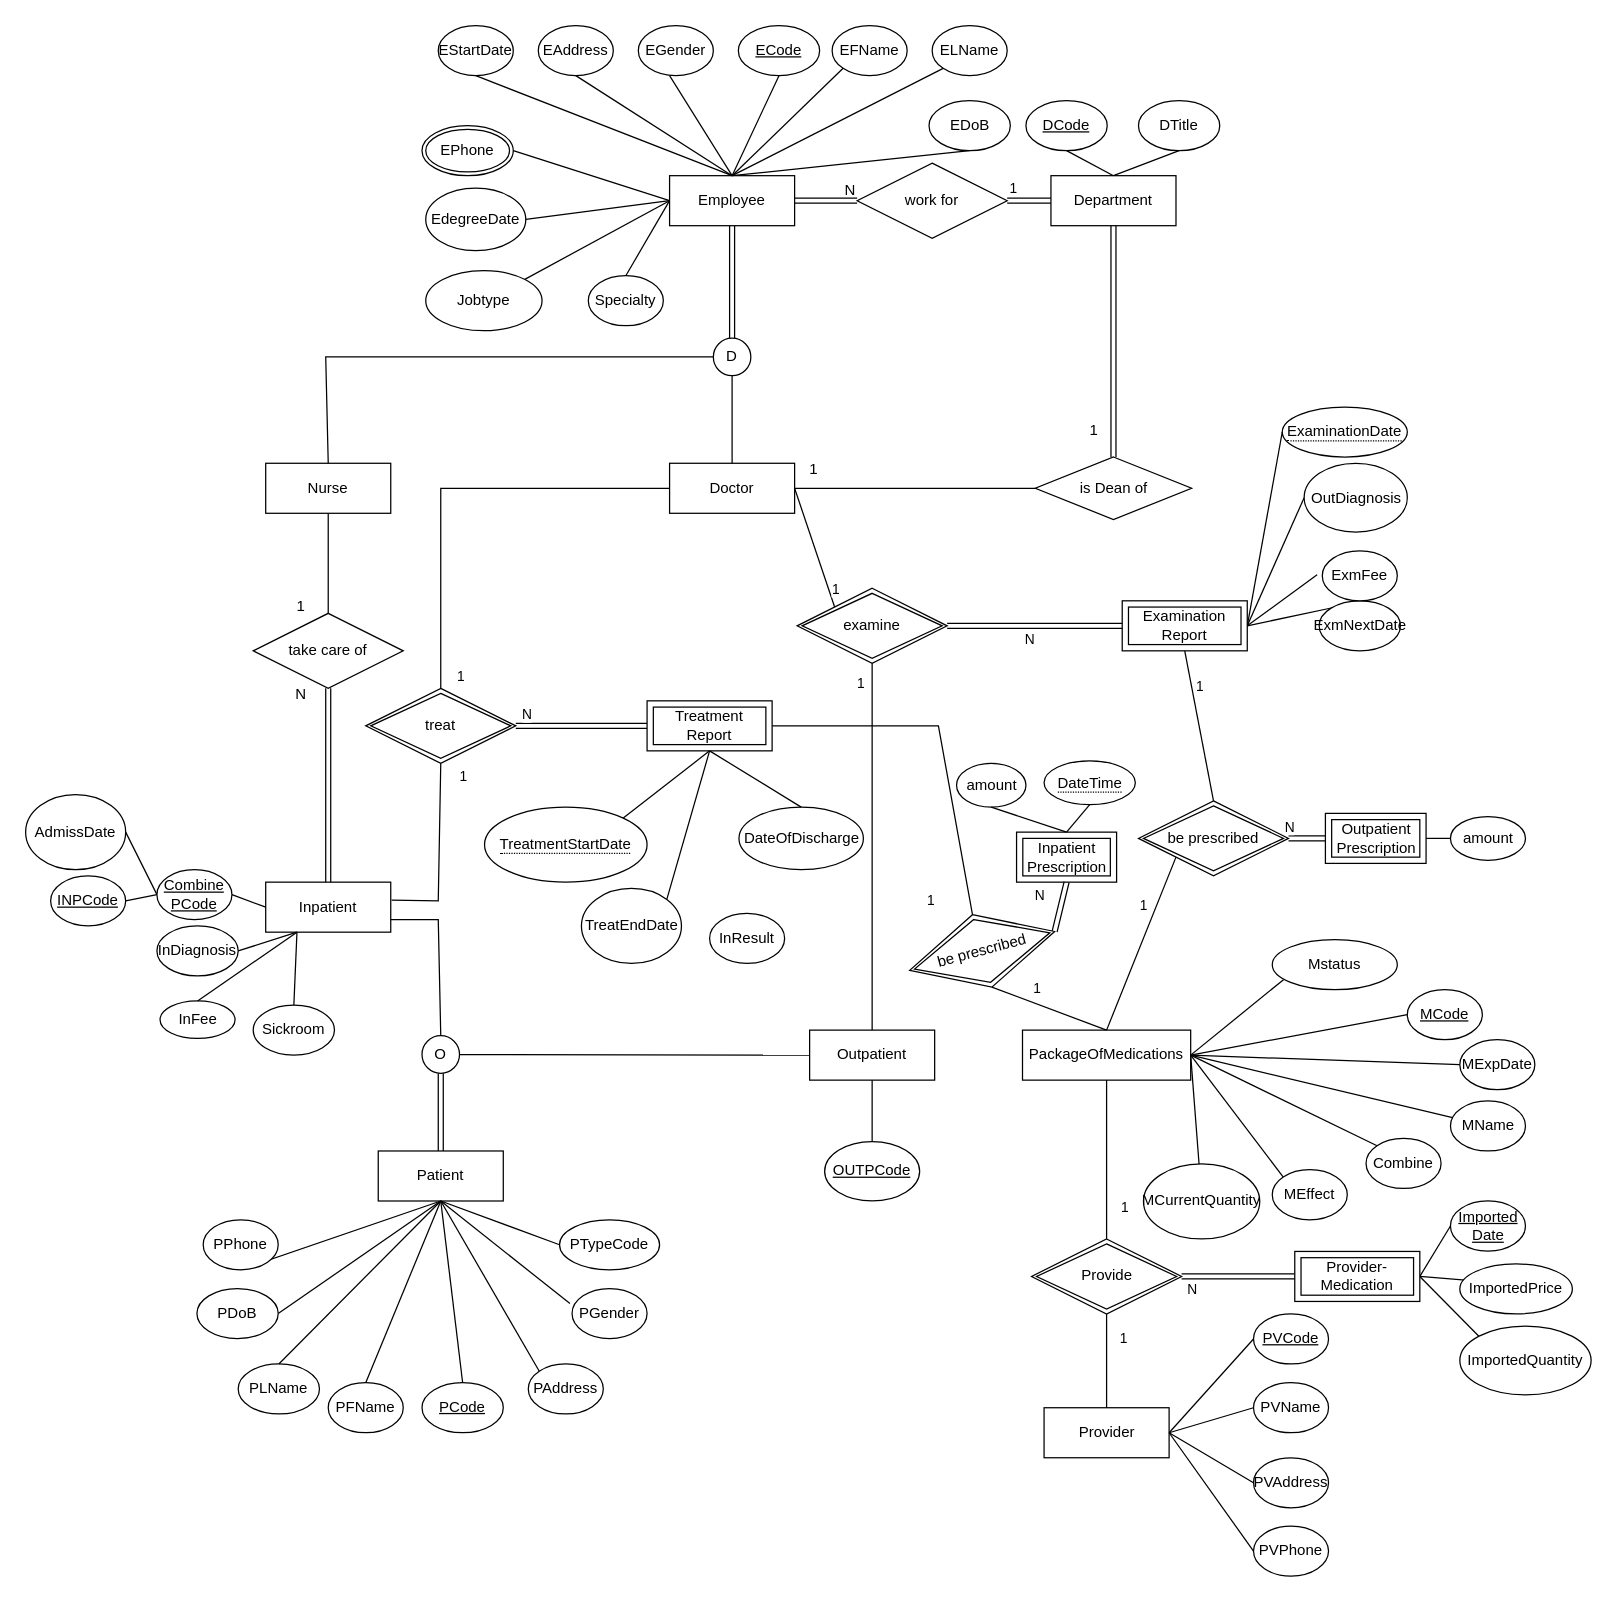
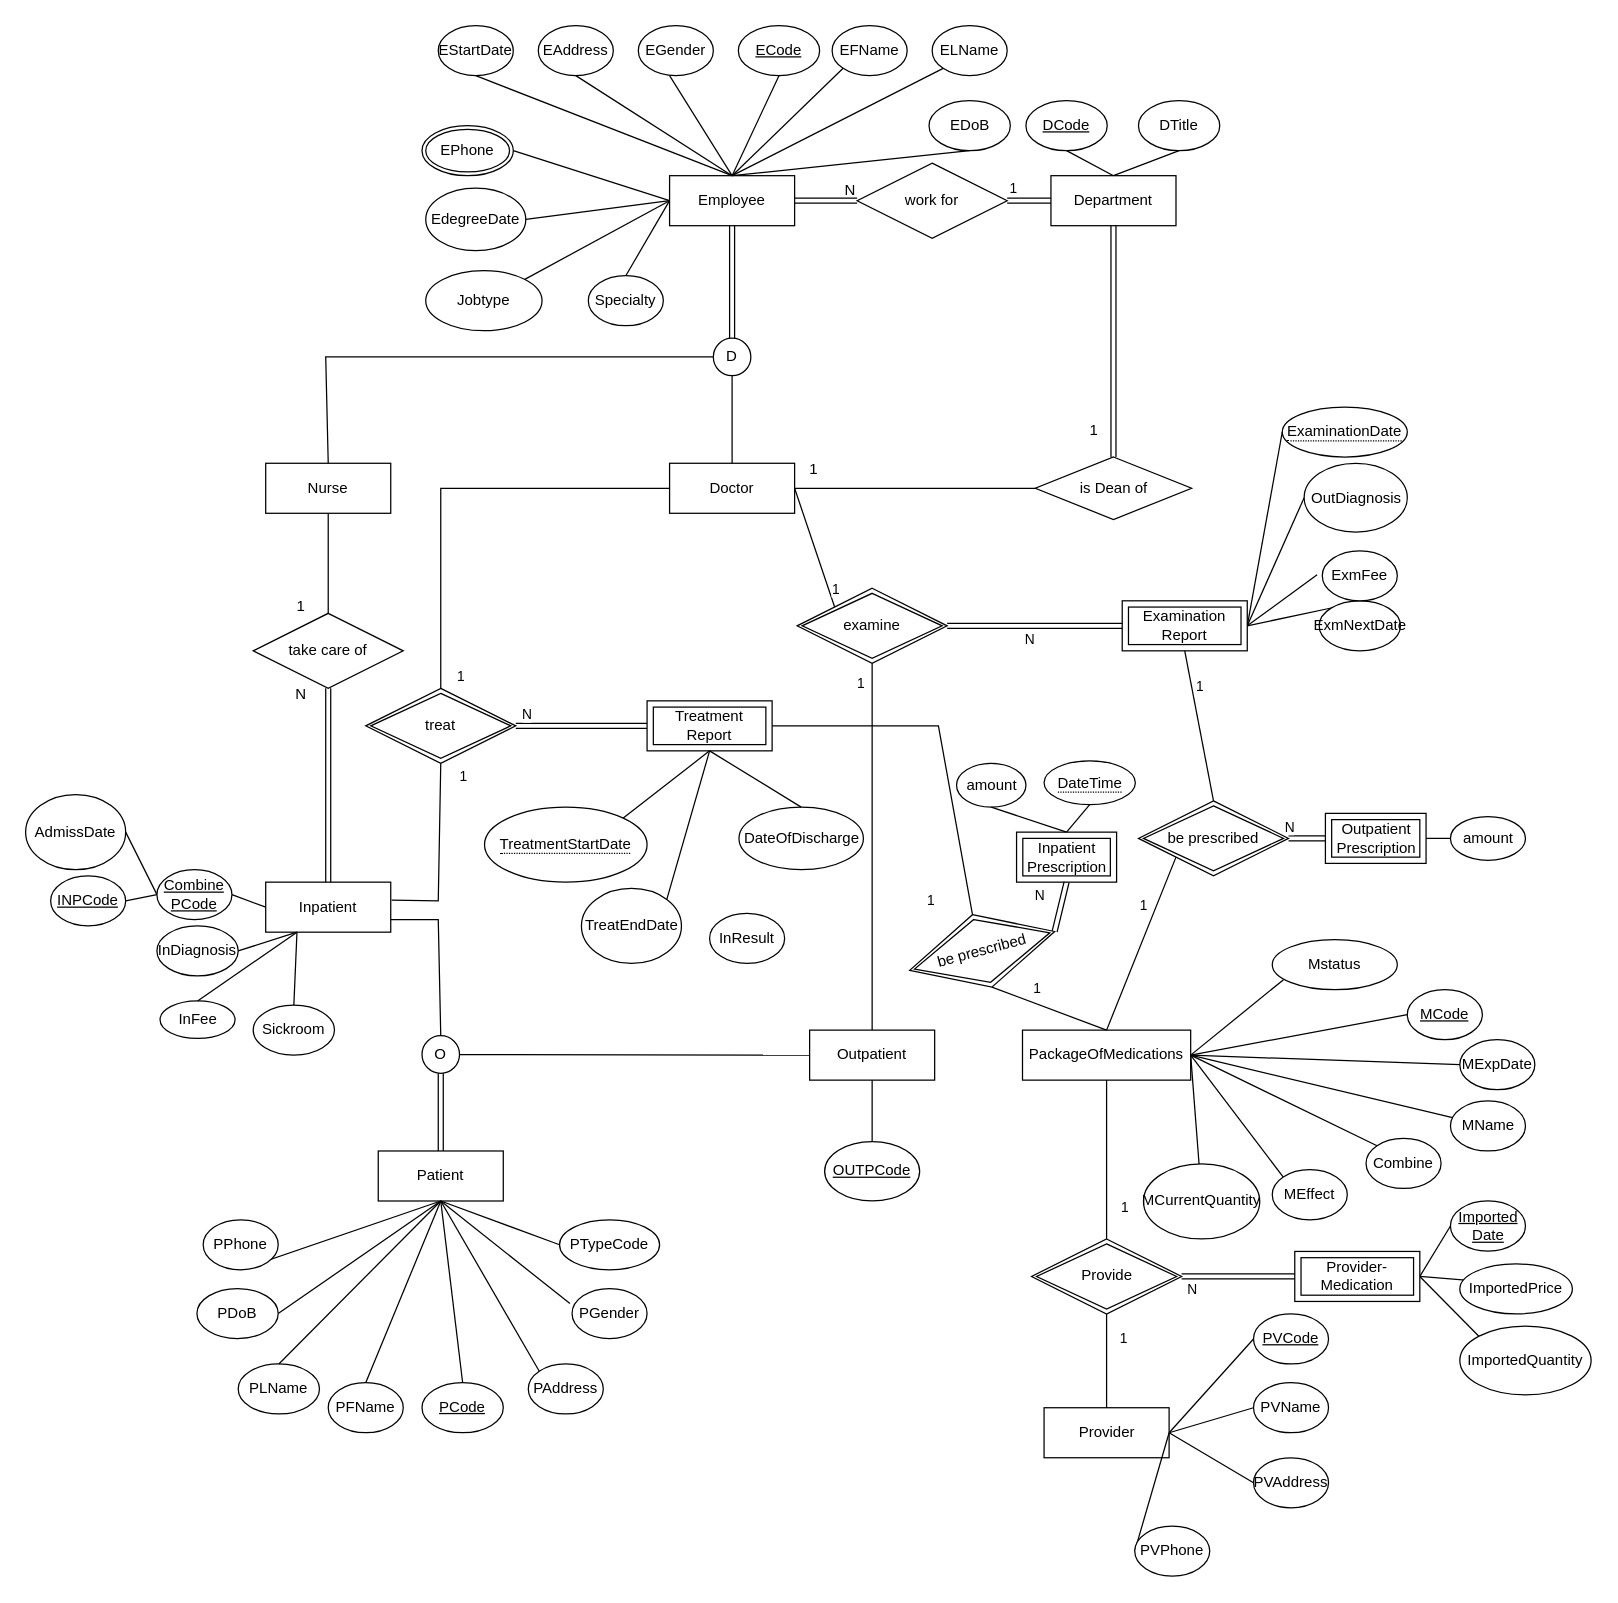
(1291, 1551) -> (1172, 1551)
